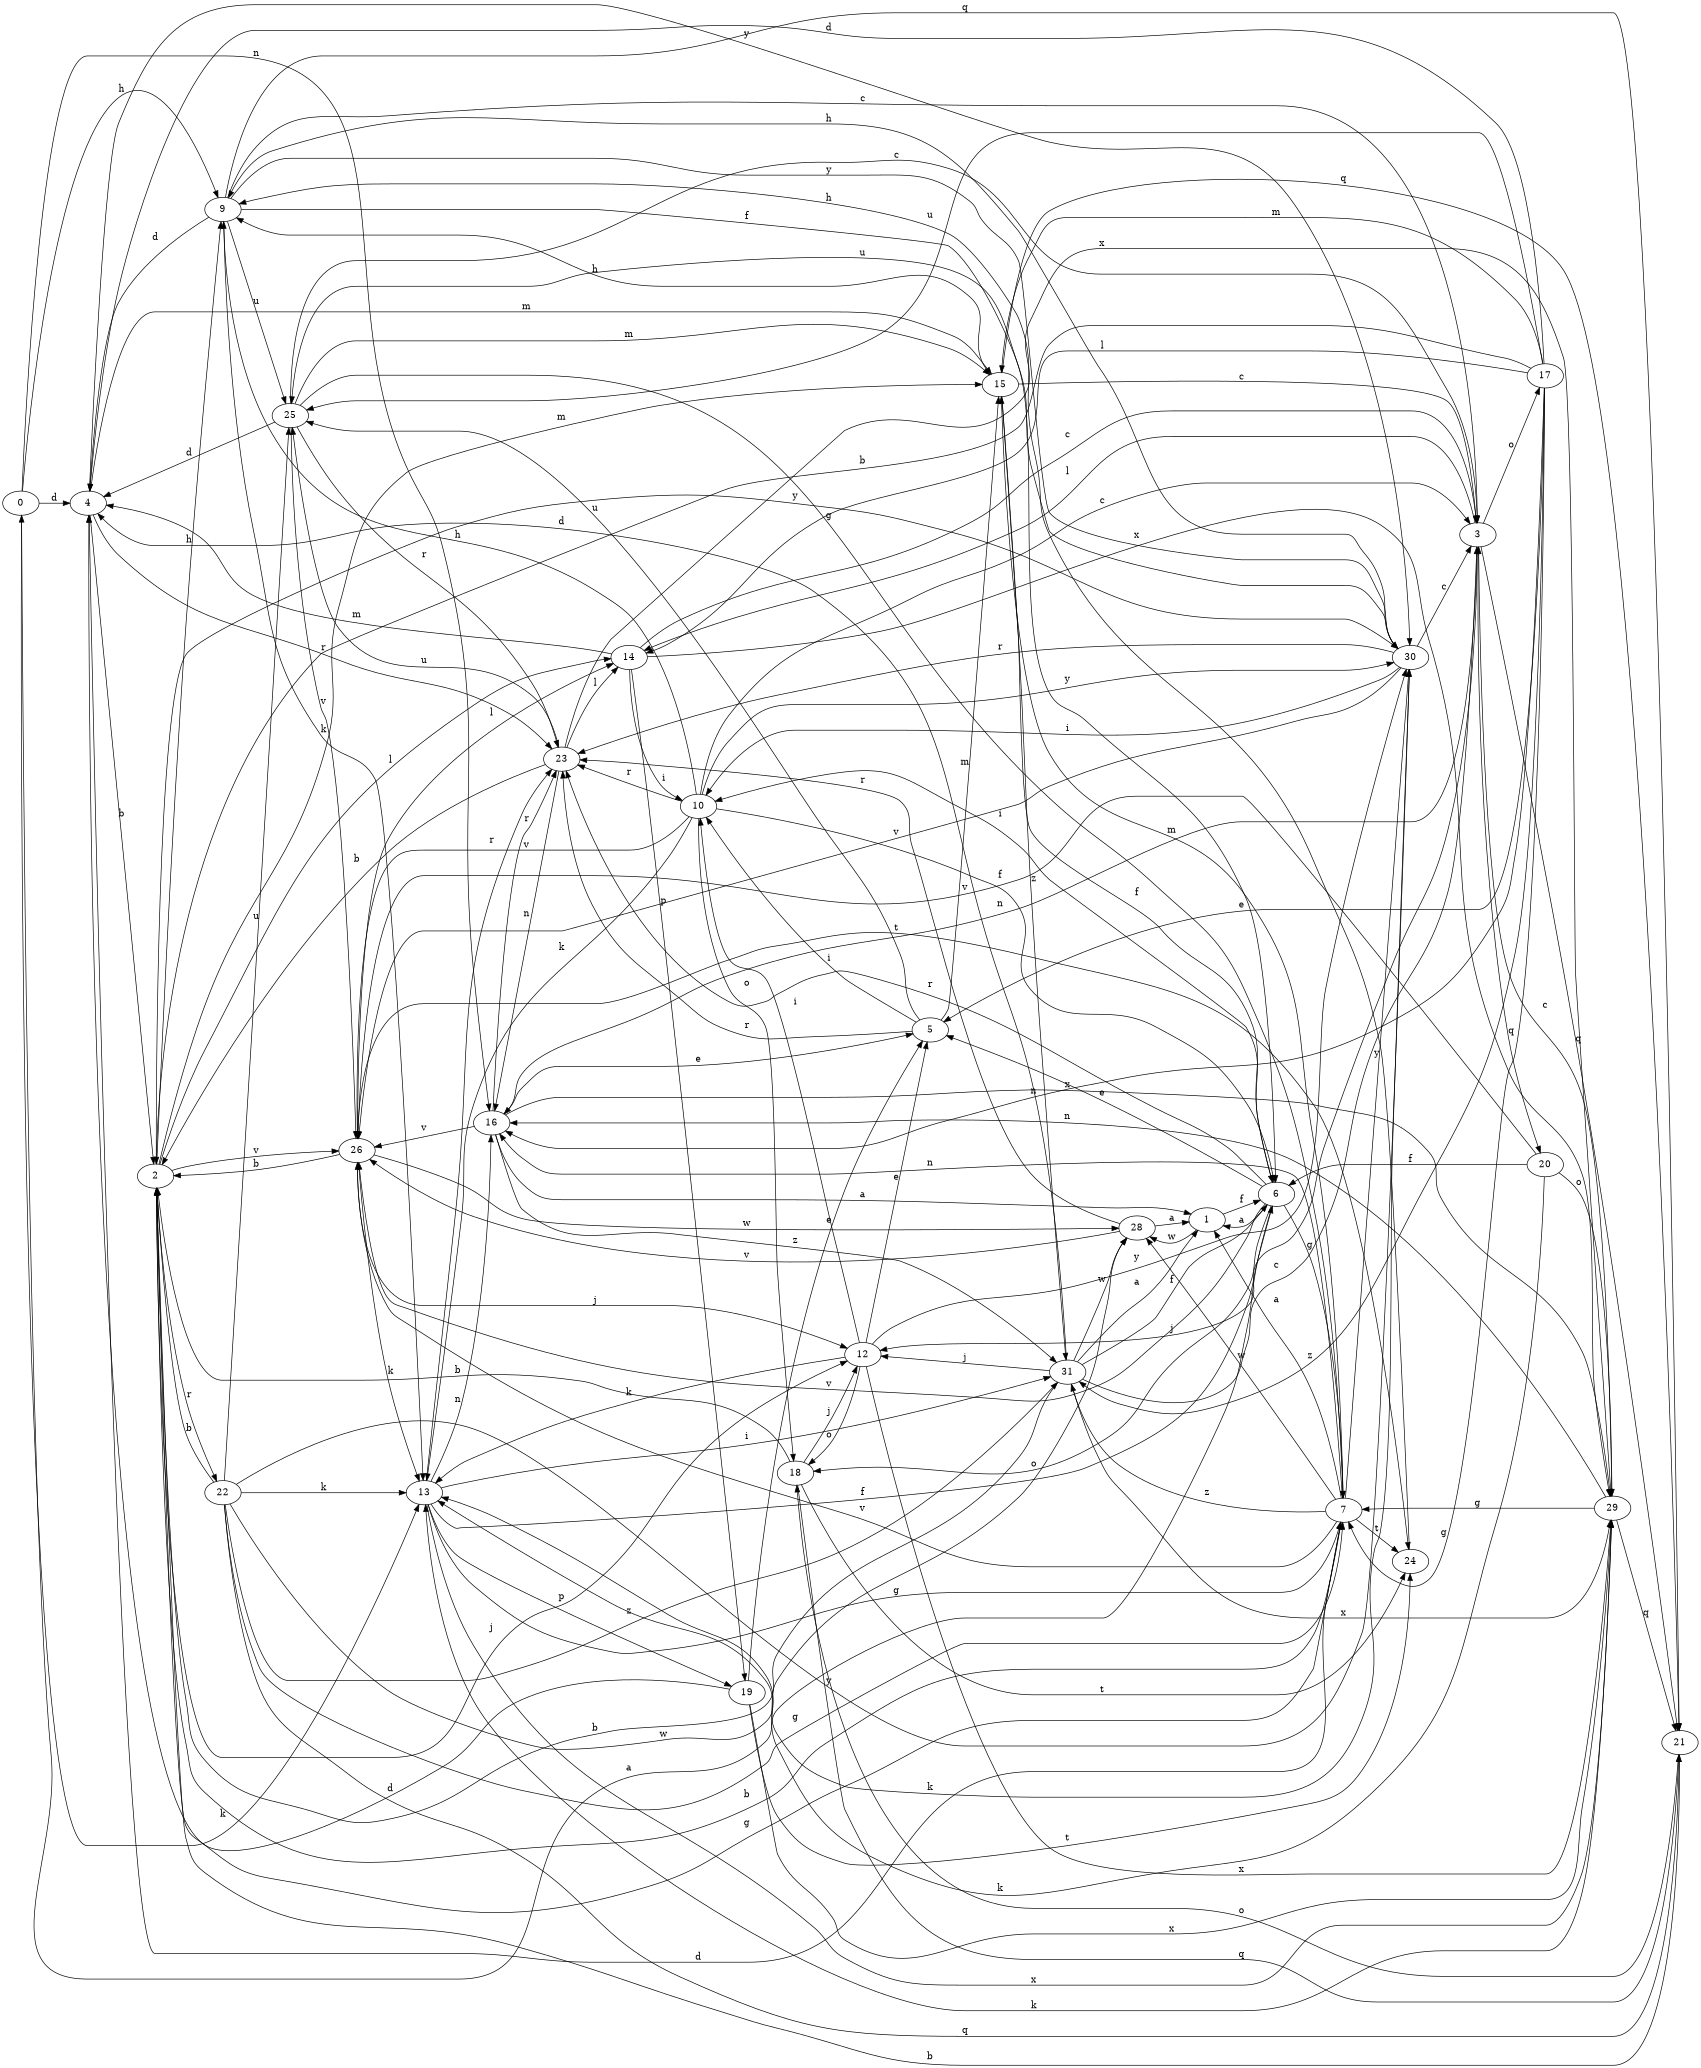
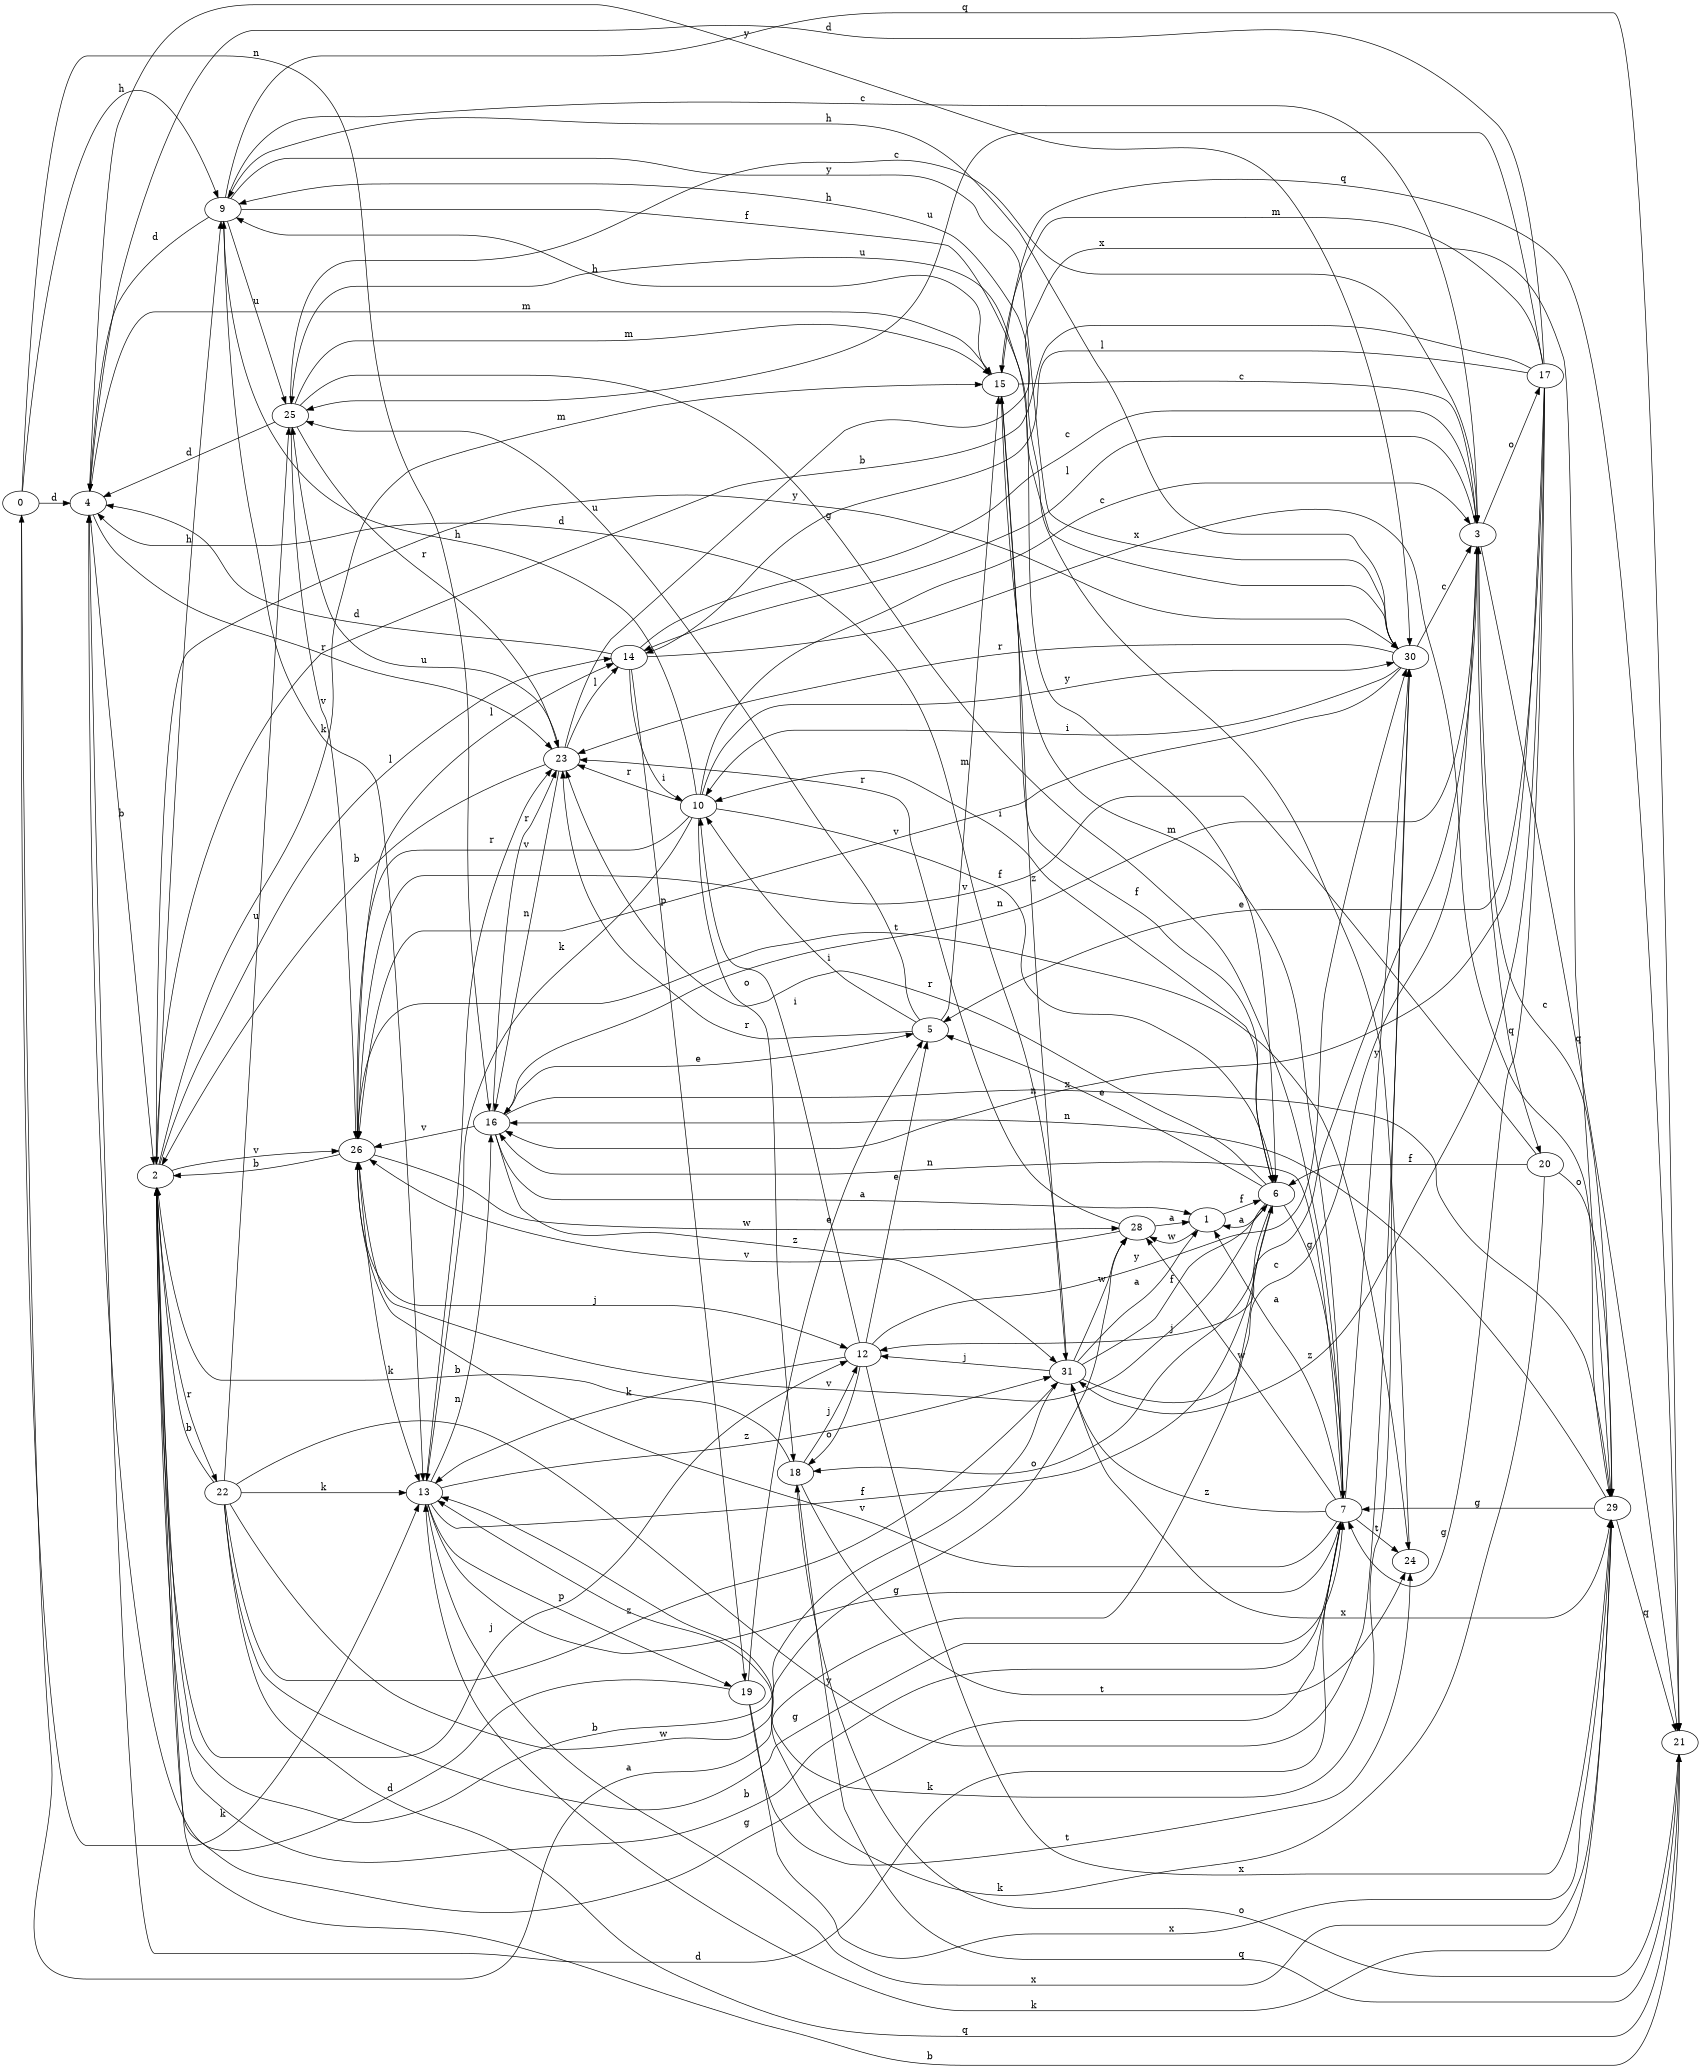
(357, 615) -> (357, 615)
(747, 1436) -> (747, 1436)
